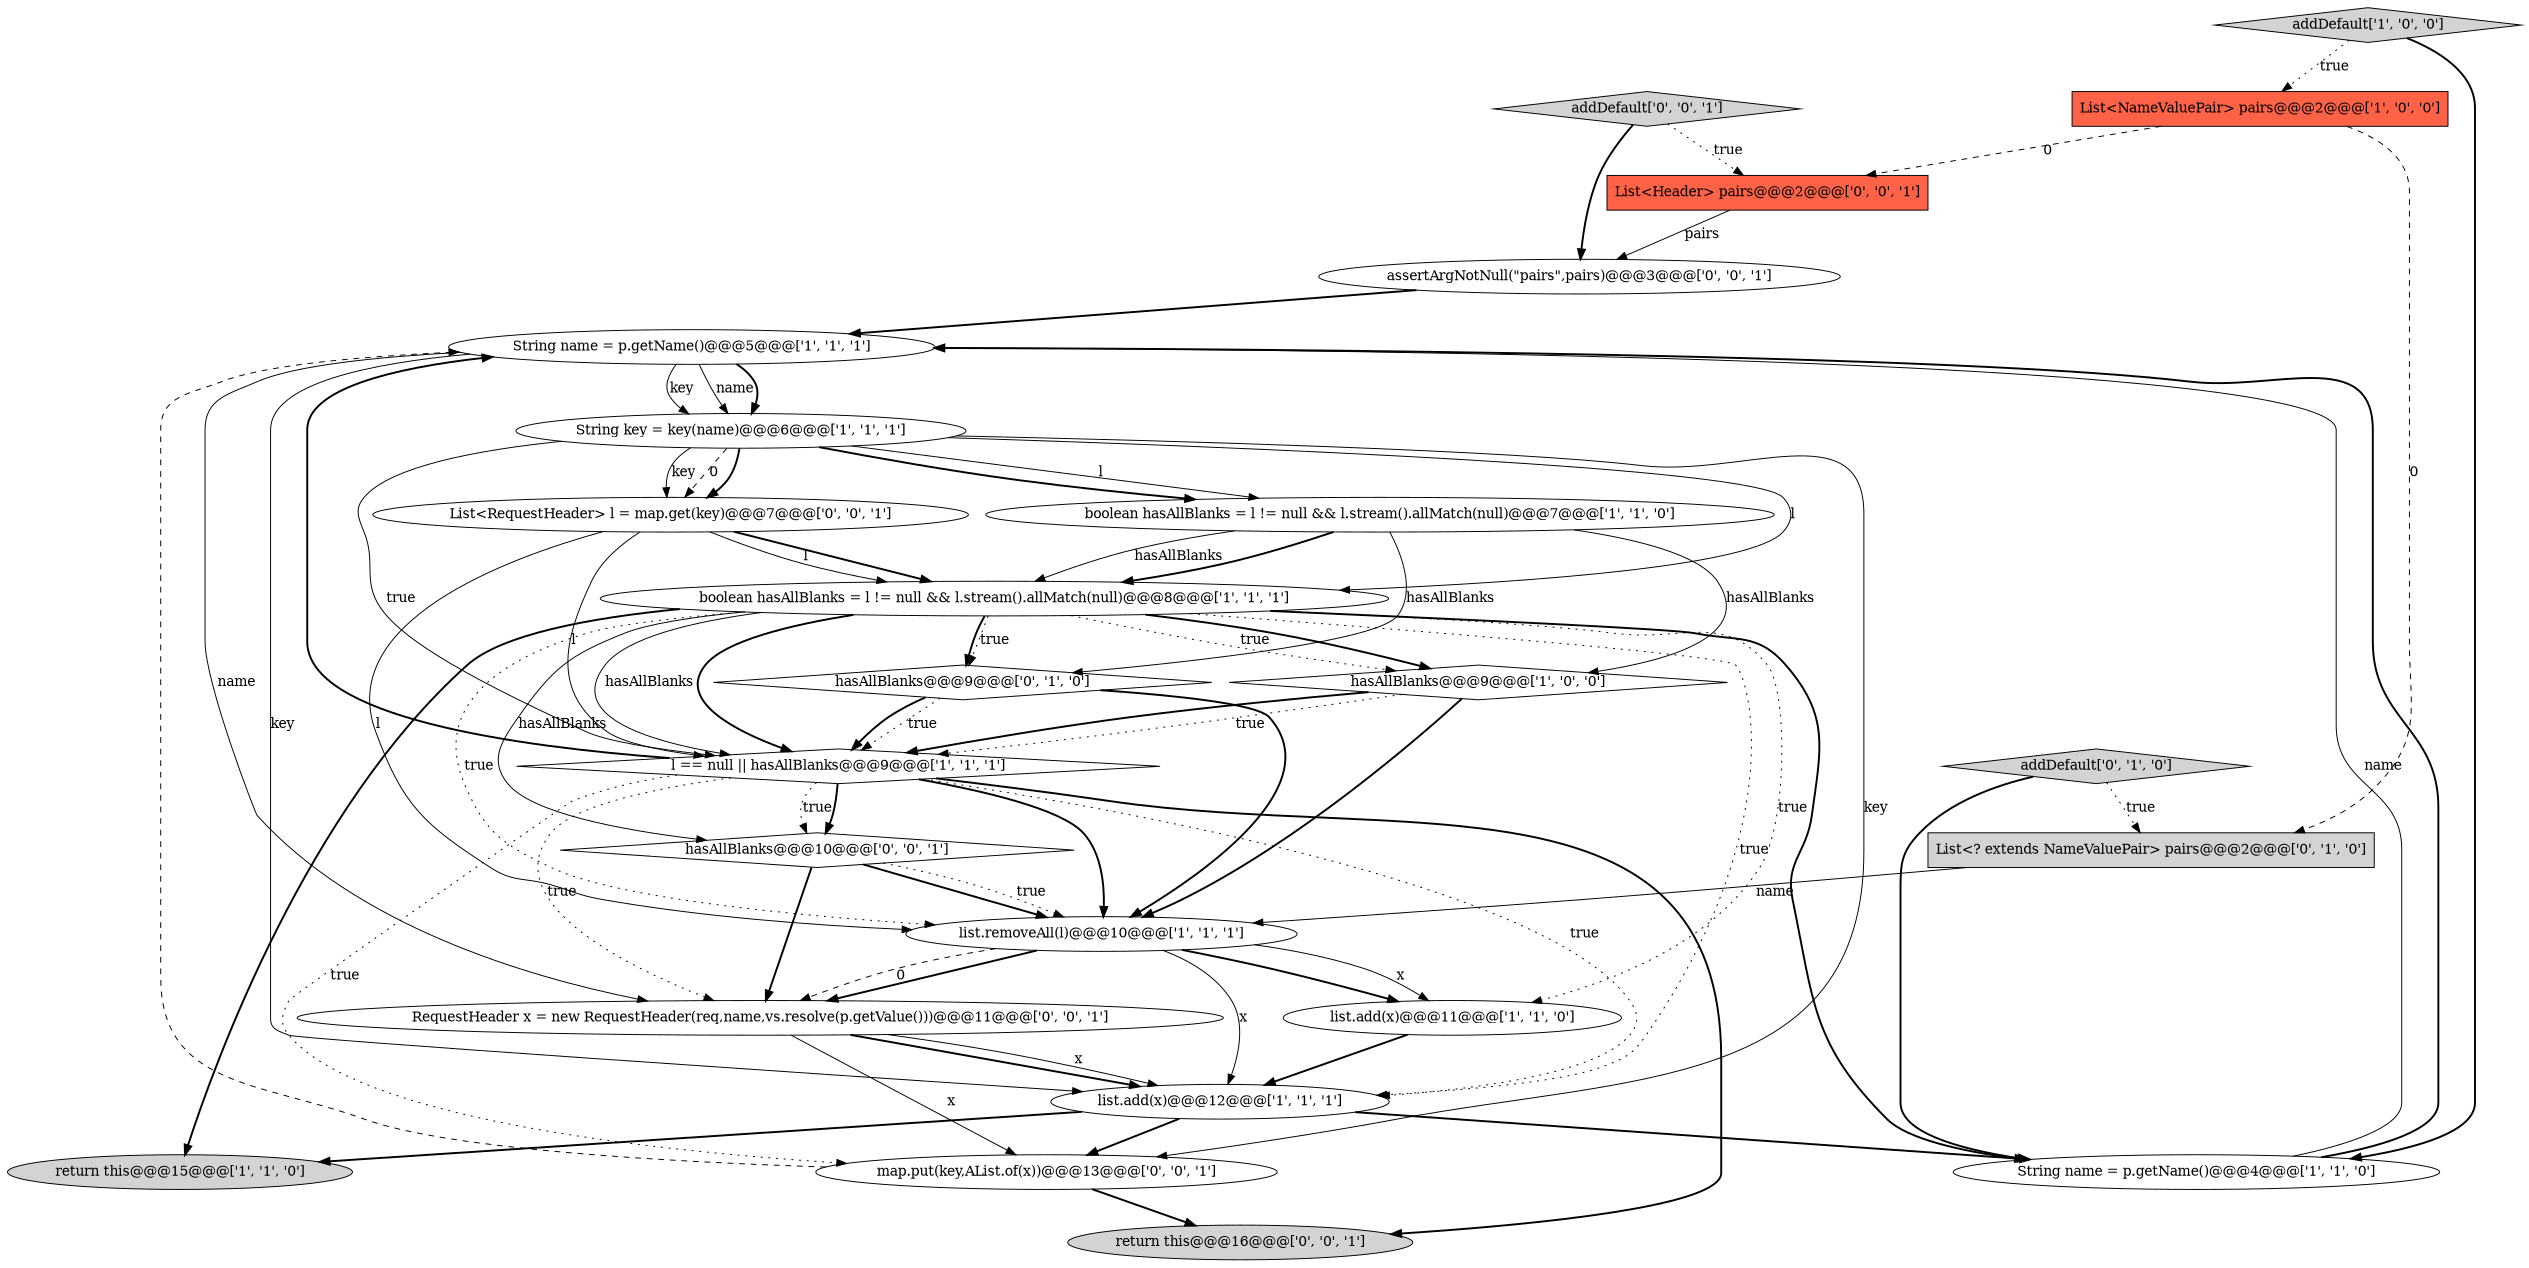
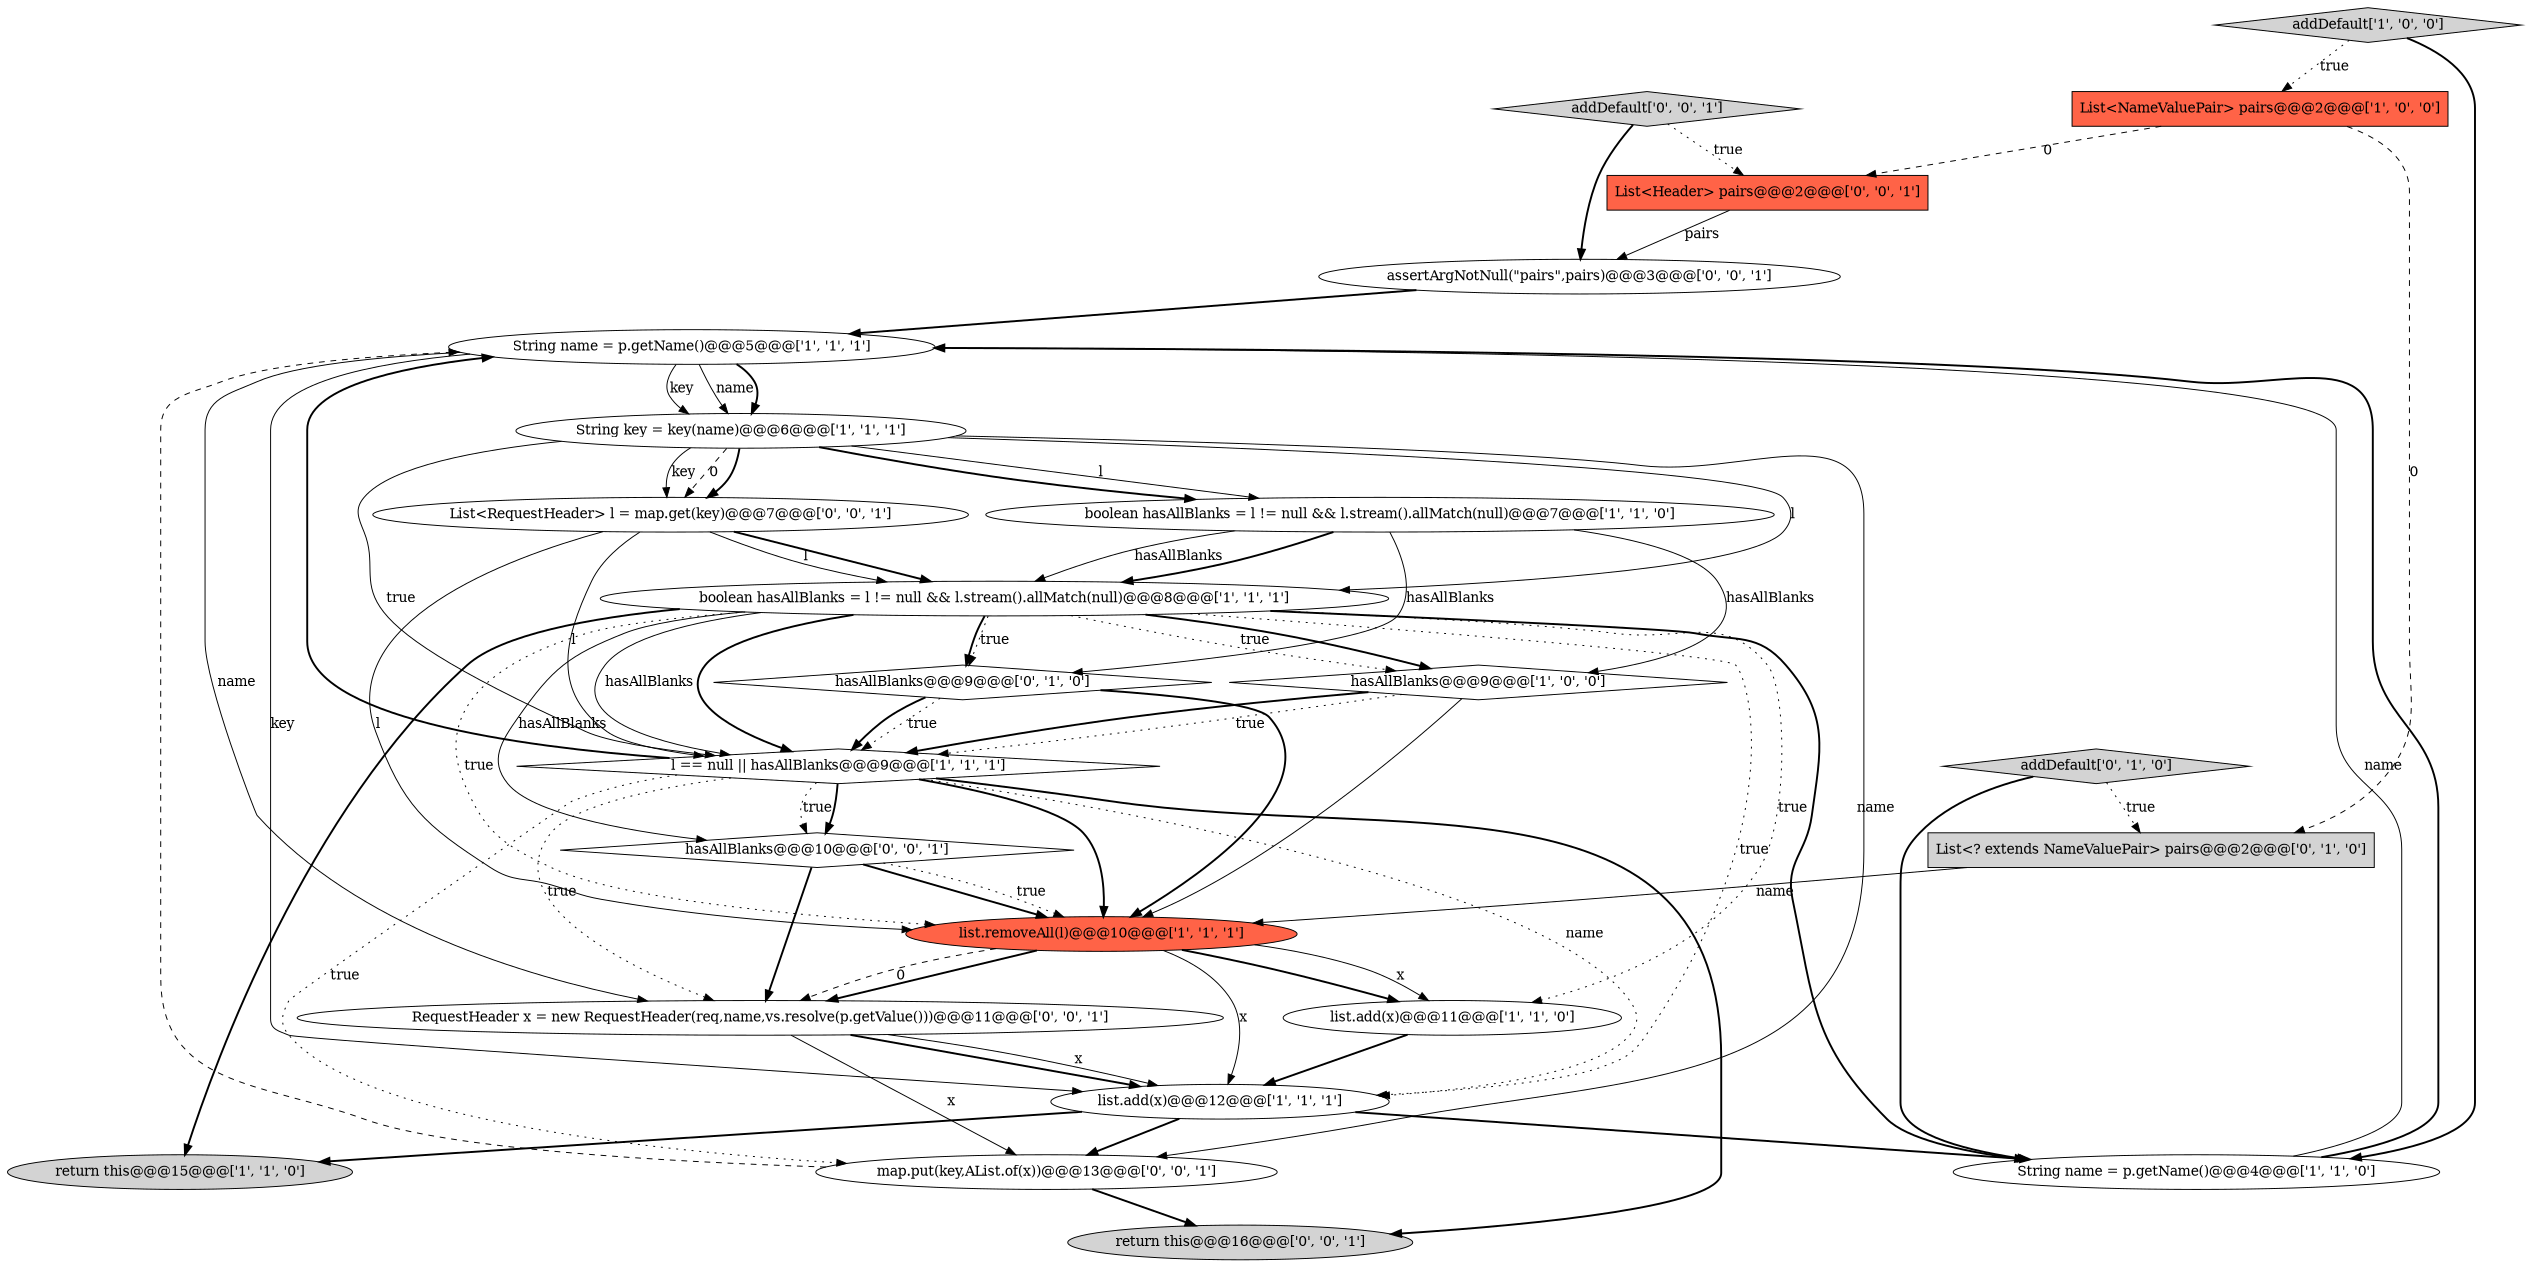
(1876, 808) -> (1876, 808)
(1307, 823) -> (1307, 823)
(1101, 934) -> (1101, 934)
(1585, 934) -> (1585, 934)
